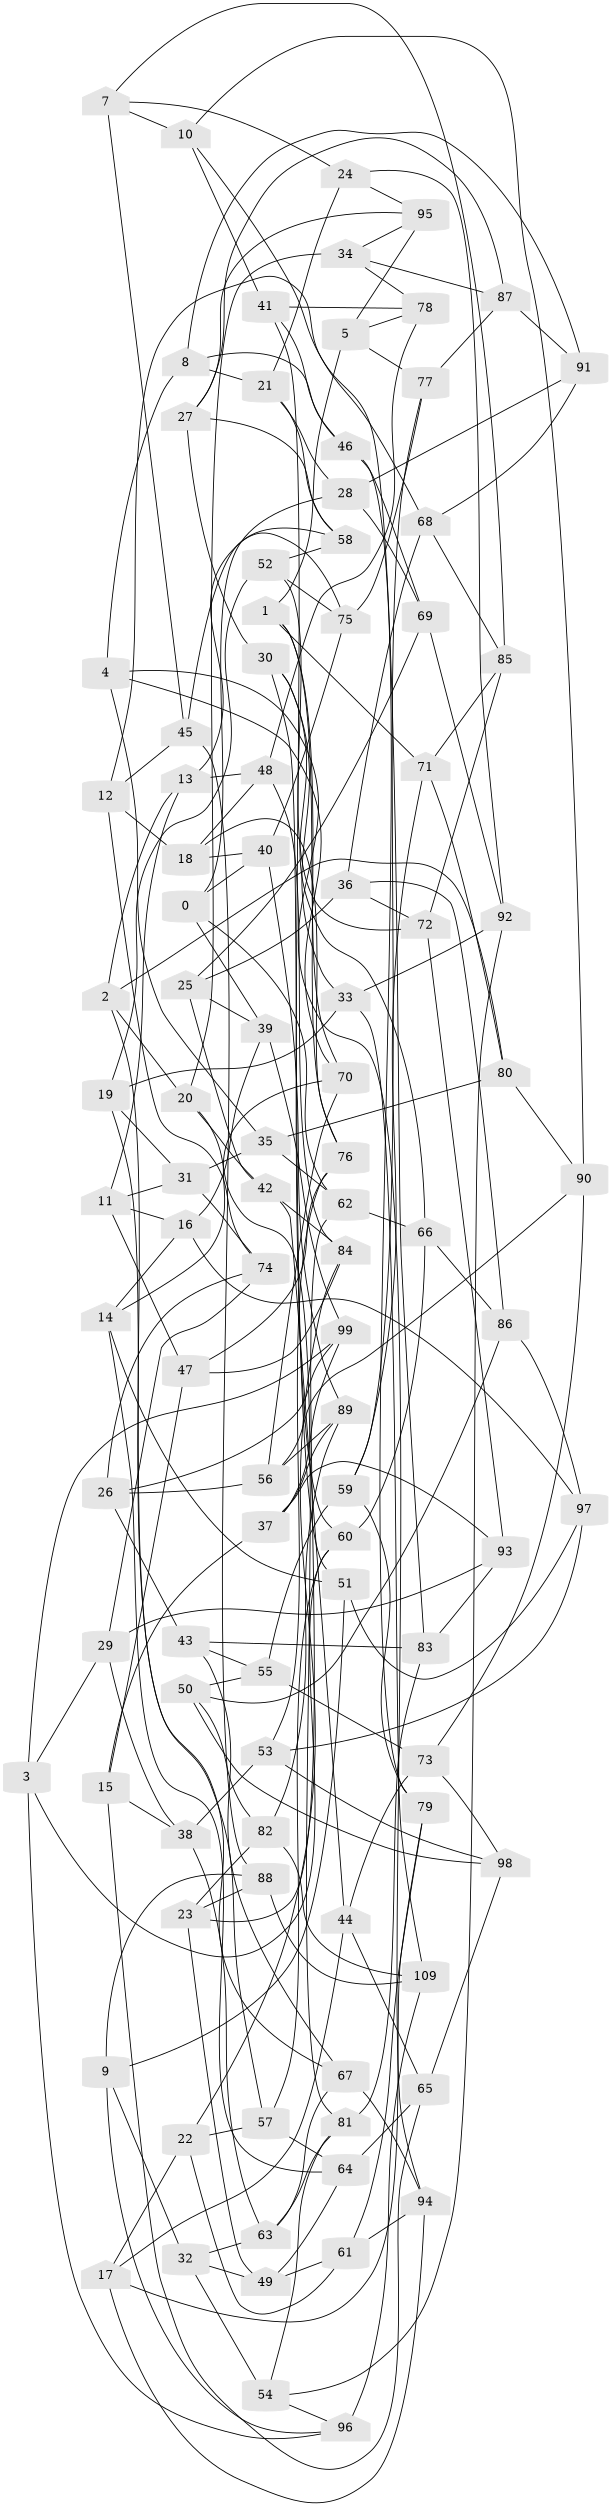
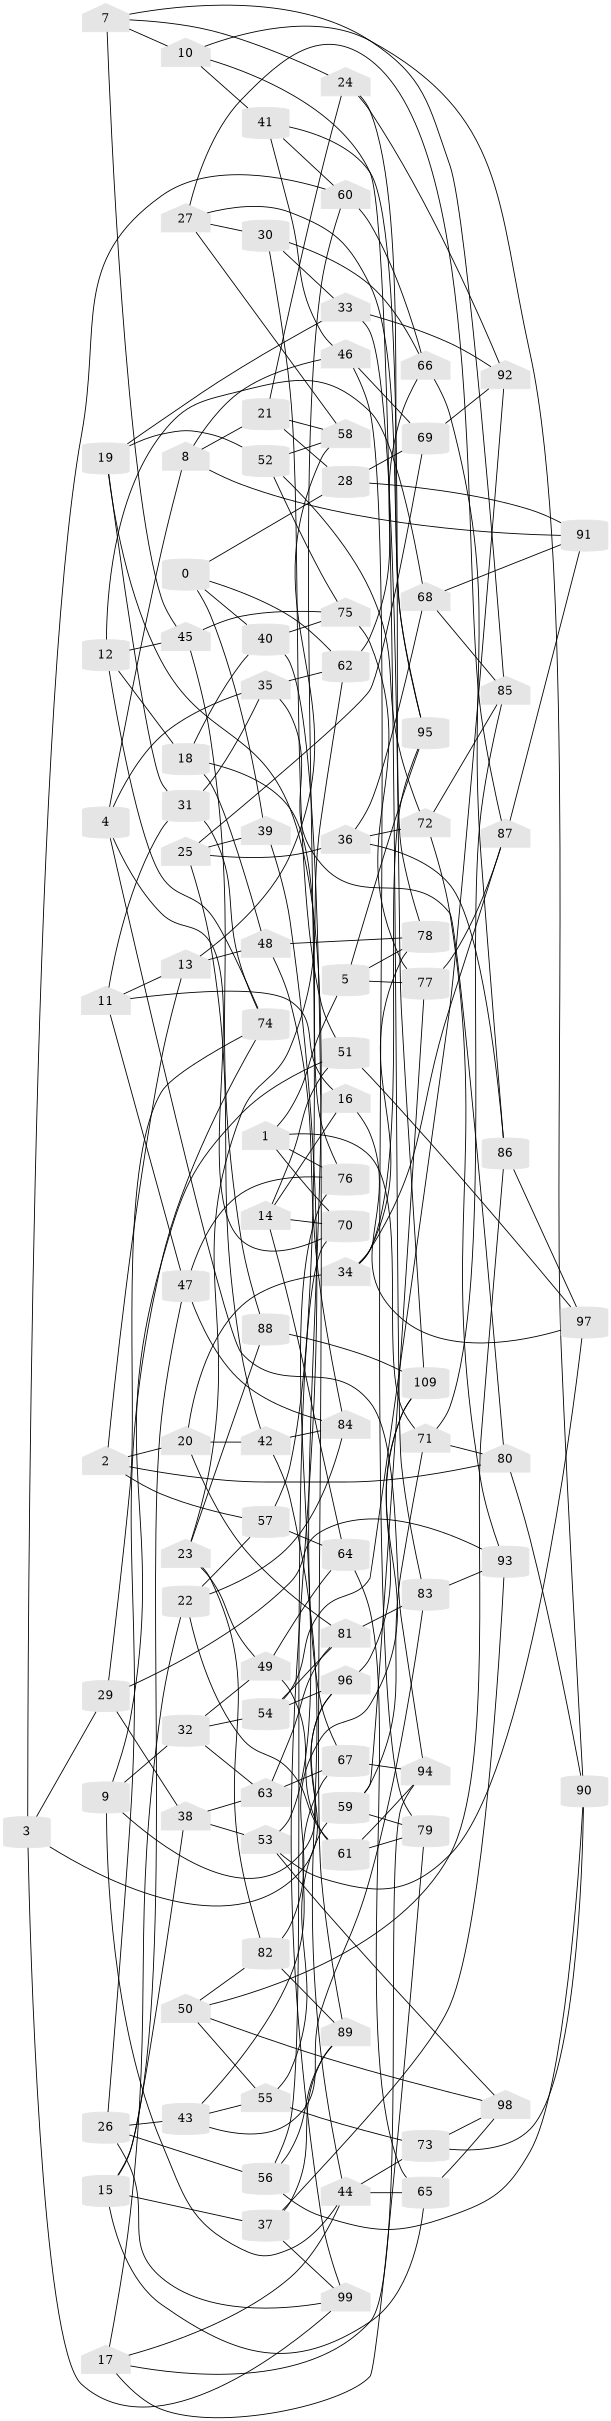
(234, 1117) -> none
(133, 1929) -> (147, 2104)
